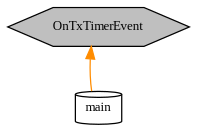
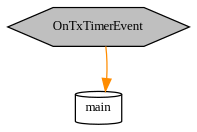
(90, 75) -> (107, 62)
